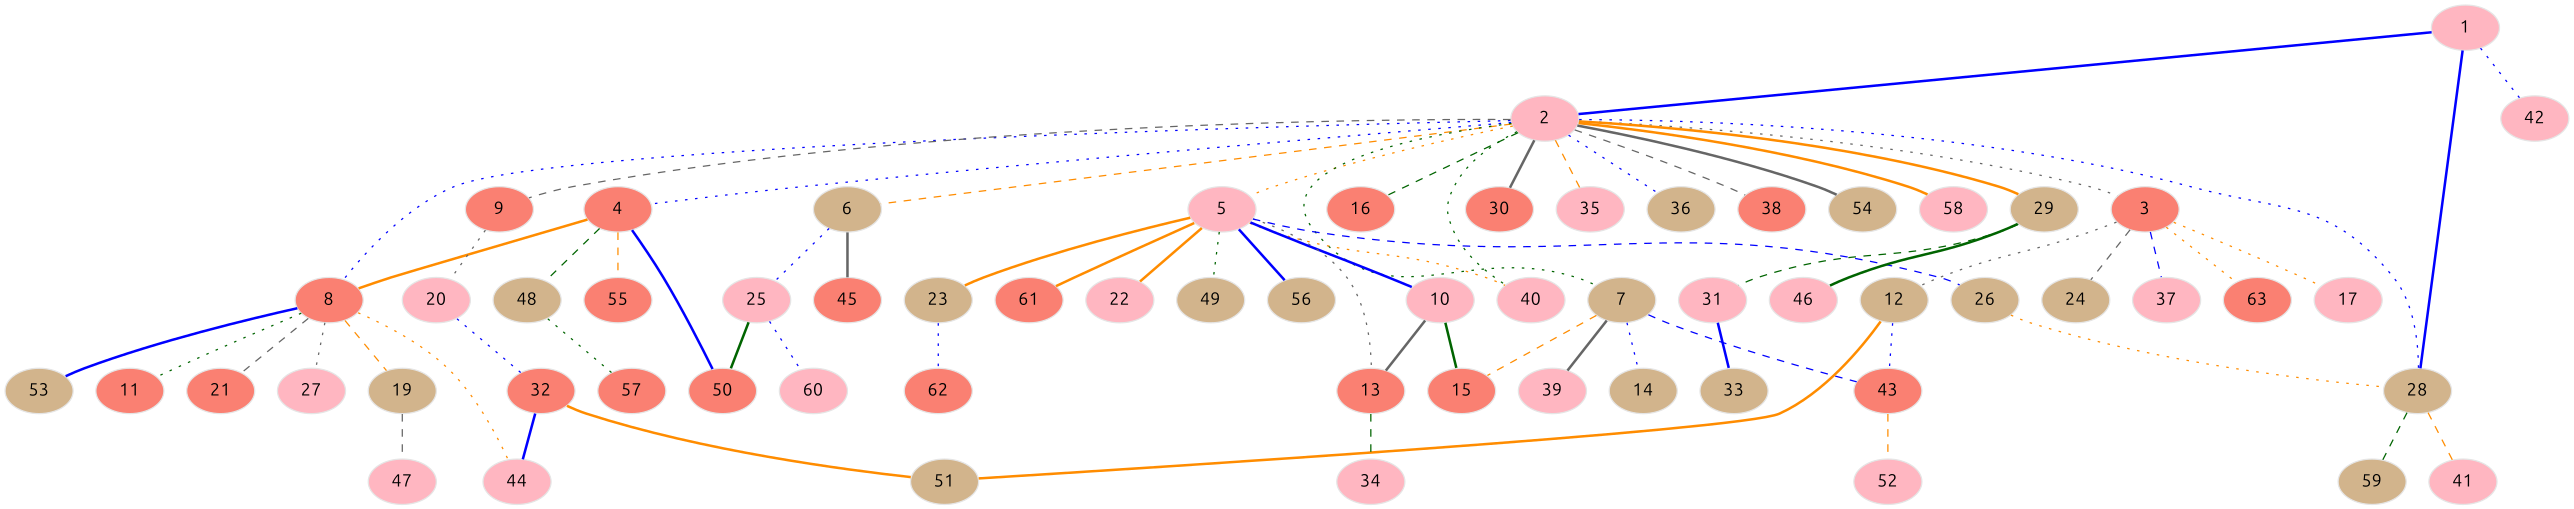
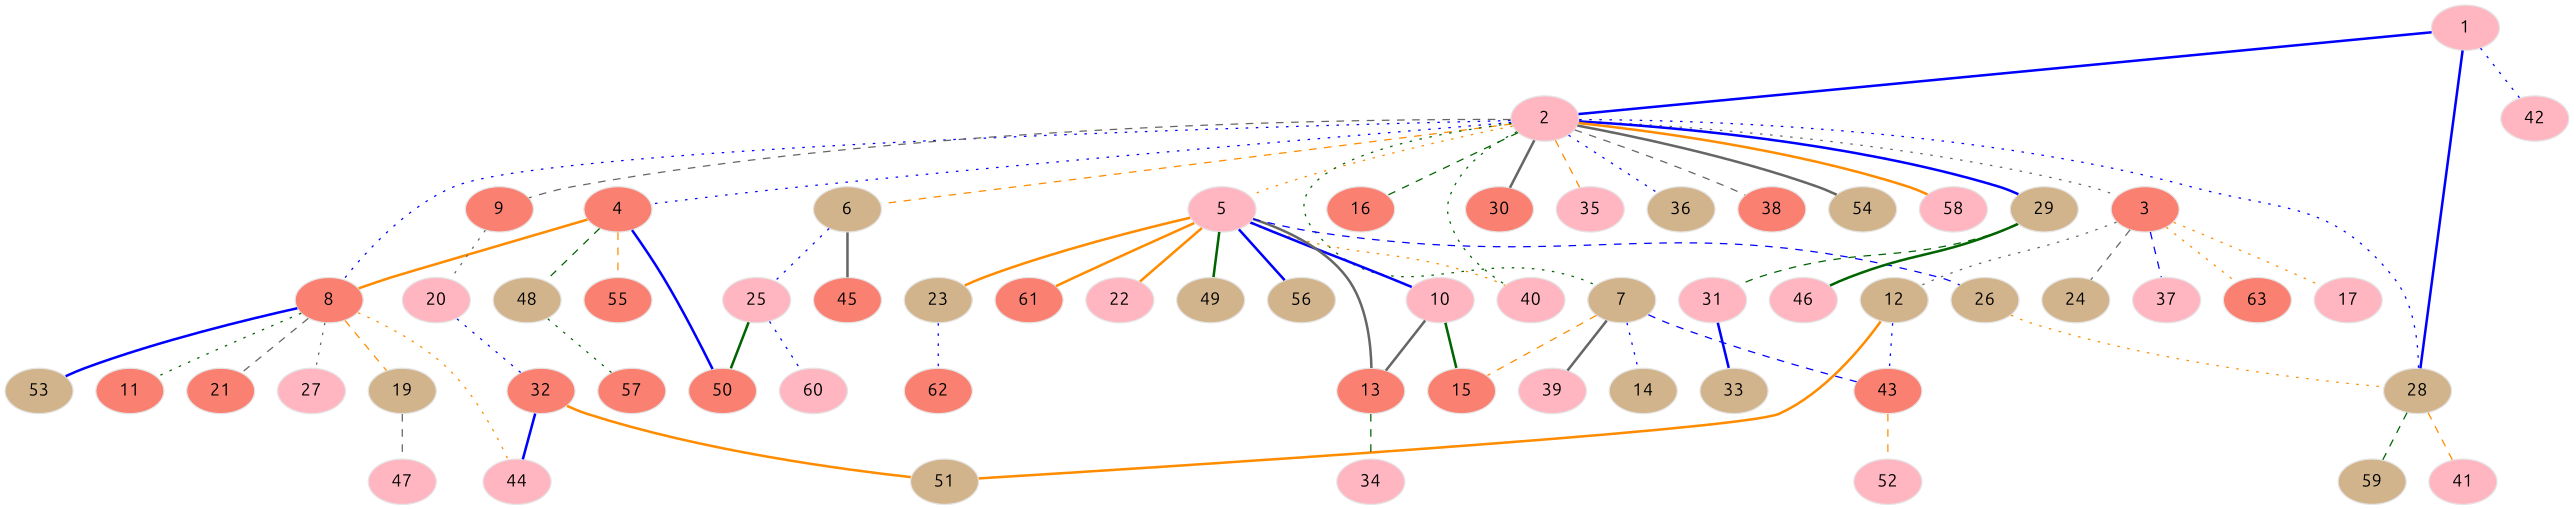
(1845, 152) -> (1845, 152)
(1216, 255) -> (1216, 255)
(1341, 271) -> (1341, 271)
